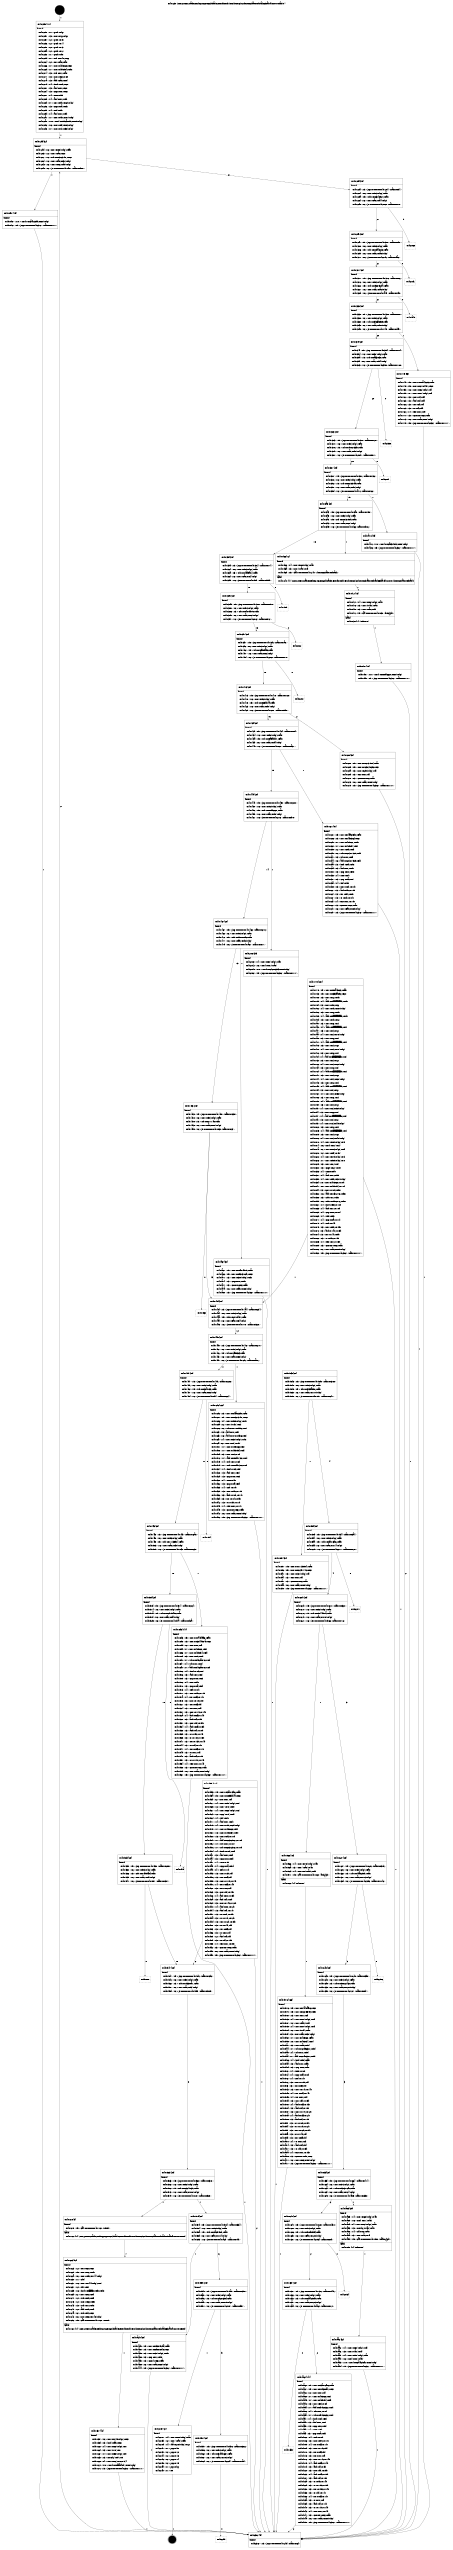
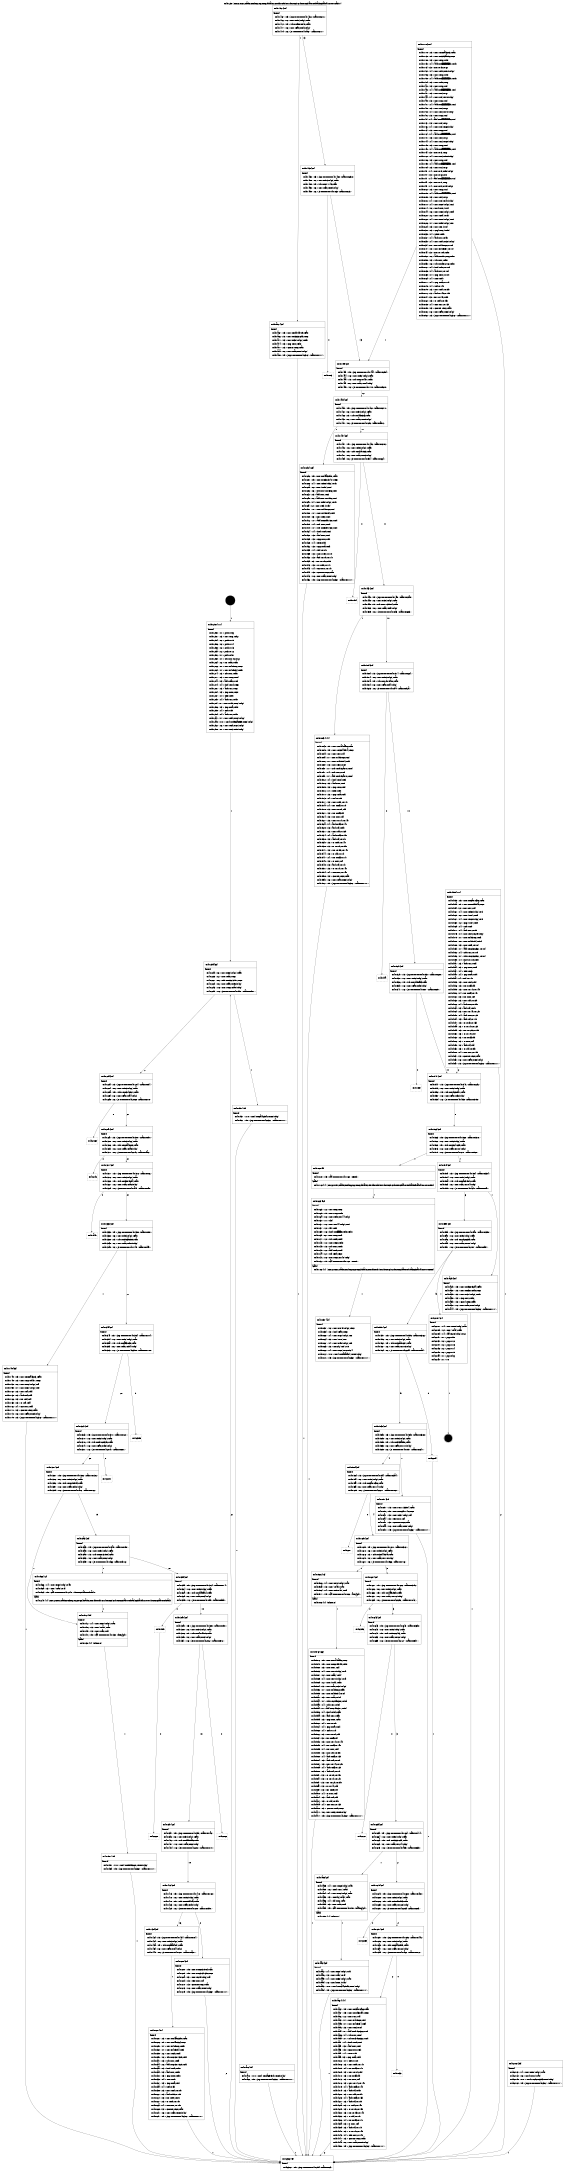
(380, 512) -> (32, 1572)
(288, 677) -> (157, 1732)
(271, 806) -> none
none -> (400, 1388)
none -> (361, 1836)
(144, 2528) -> (432, 1856)
